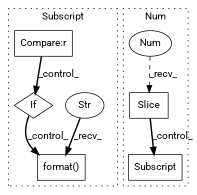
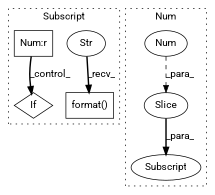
(43, 43) -> (33, 43)
(164, 74) -> (180, 74)
(149, 105) -> (166, 105)
(26, 133) -> none
(173, 136) -> (180, 136)
(155, 167) -> (166, 167)
